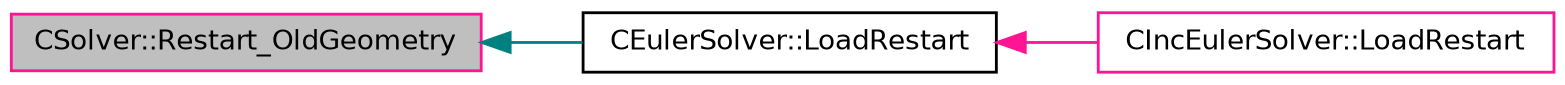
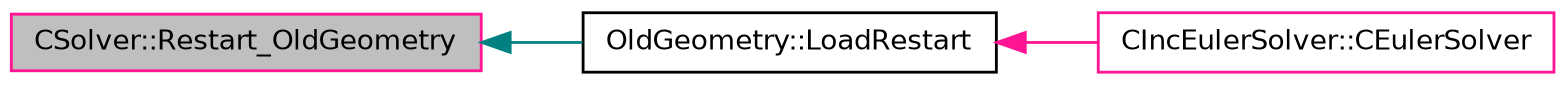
(790, 42) -> (790, 42)
(1326, 42) -> (1326, 42)
